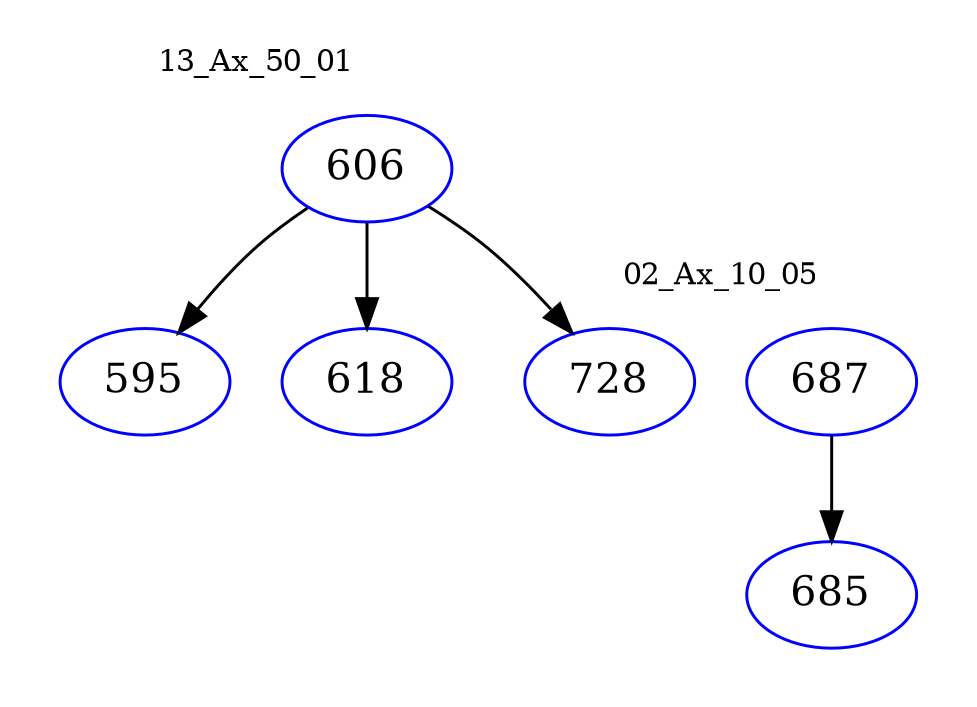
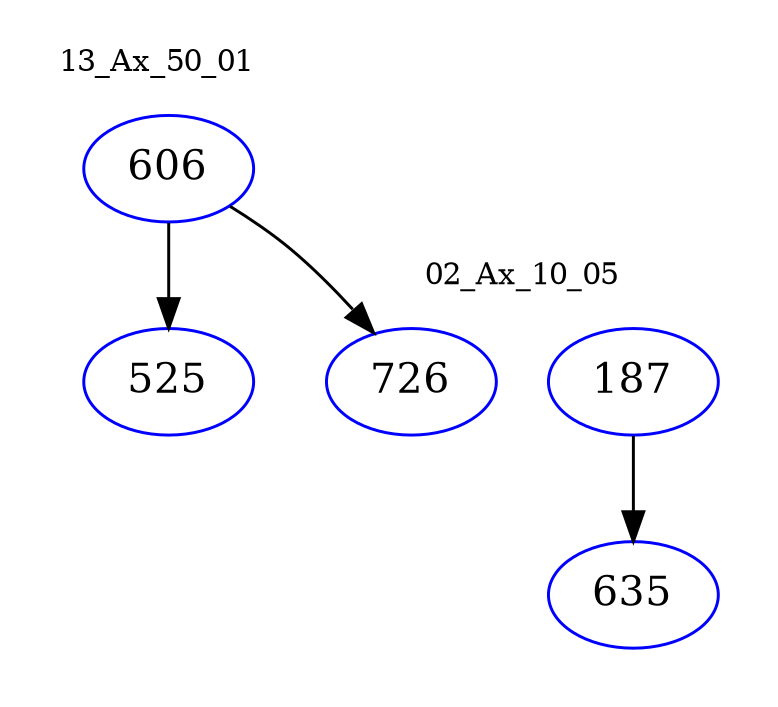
(145, 382) -> (169, 382)
(367, 382) -> none
(610, 382) -> (411, 382)
(832, 382) -> (633, 382)
(832, 595) -> (633, 595)
